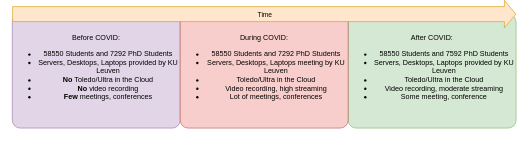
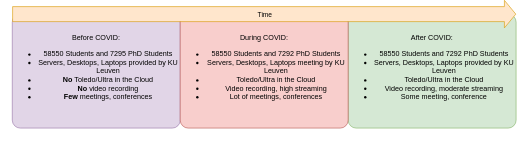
(96, 71) -> (96, 71)
(432, 71) -> (432, 71)
